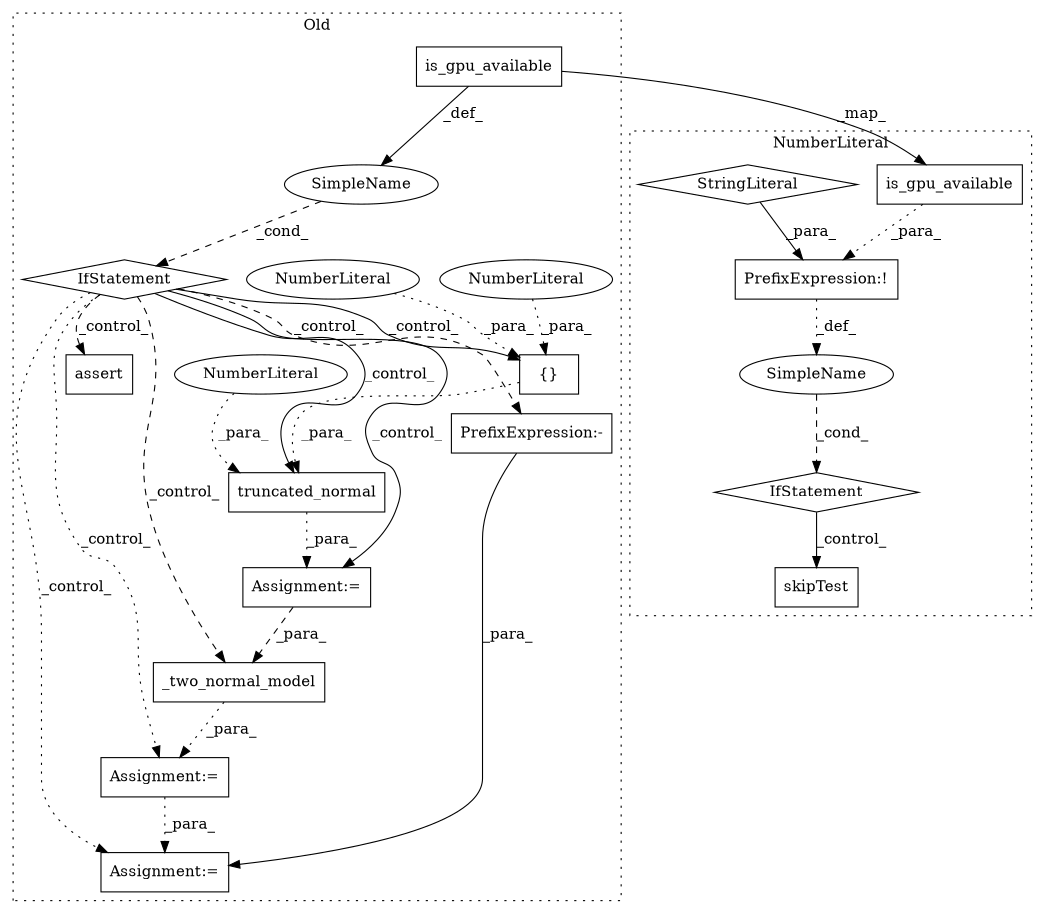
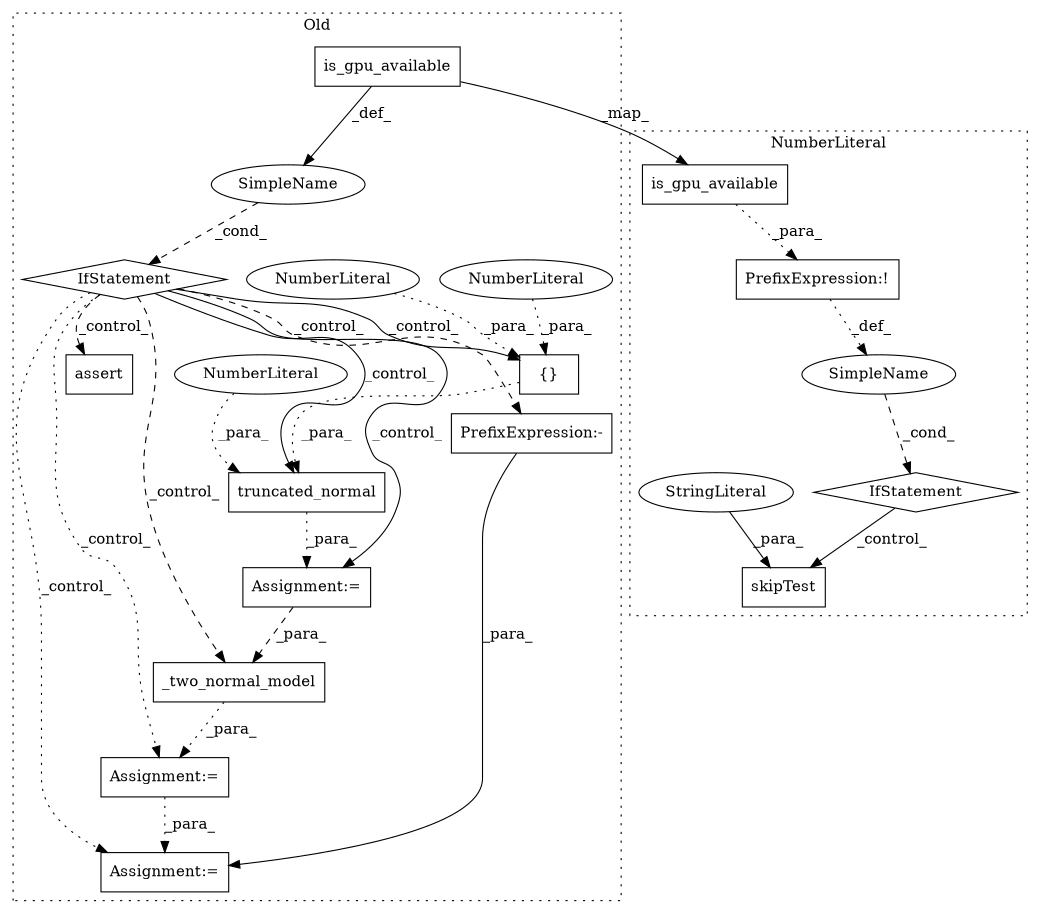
(748, 184) -> (716, 492)
(778, 227) -> (747, 535)
